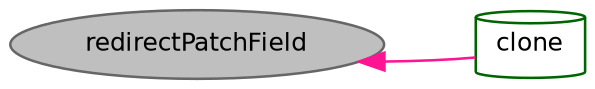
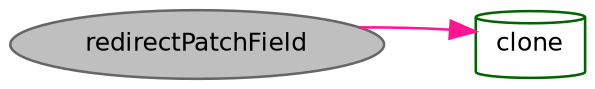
(430, 60) -> (404, 28)
